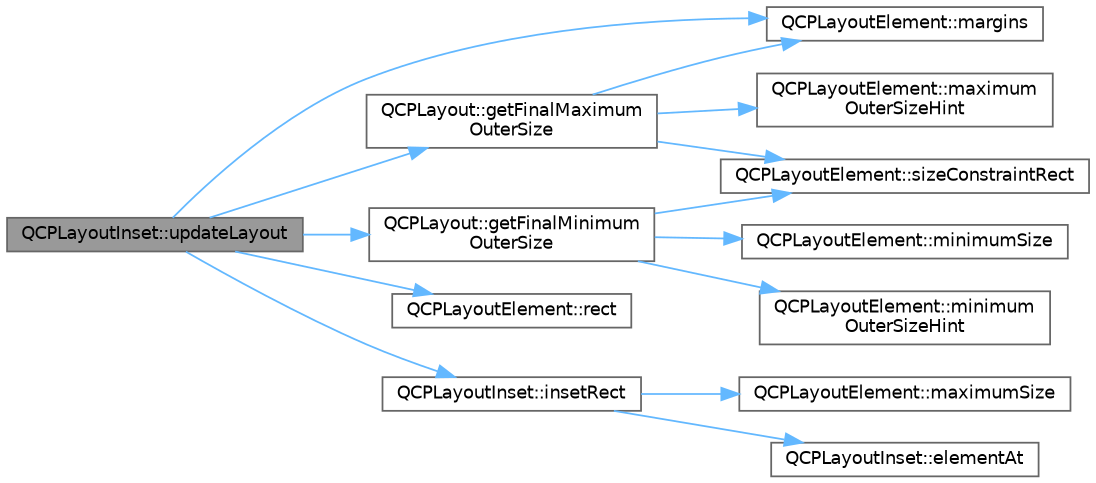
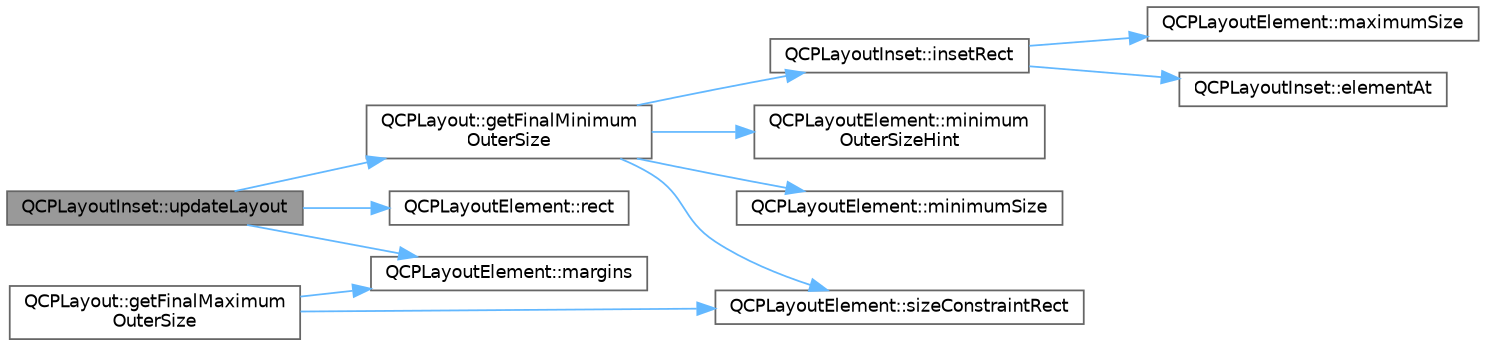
(905, 100) -> none
(310, 186) -> none
(309, 318) -> (711, 90)
